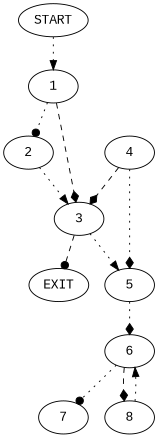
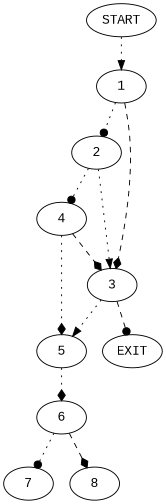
none -> (81, 182)
(136, 389) -> none
